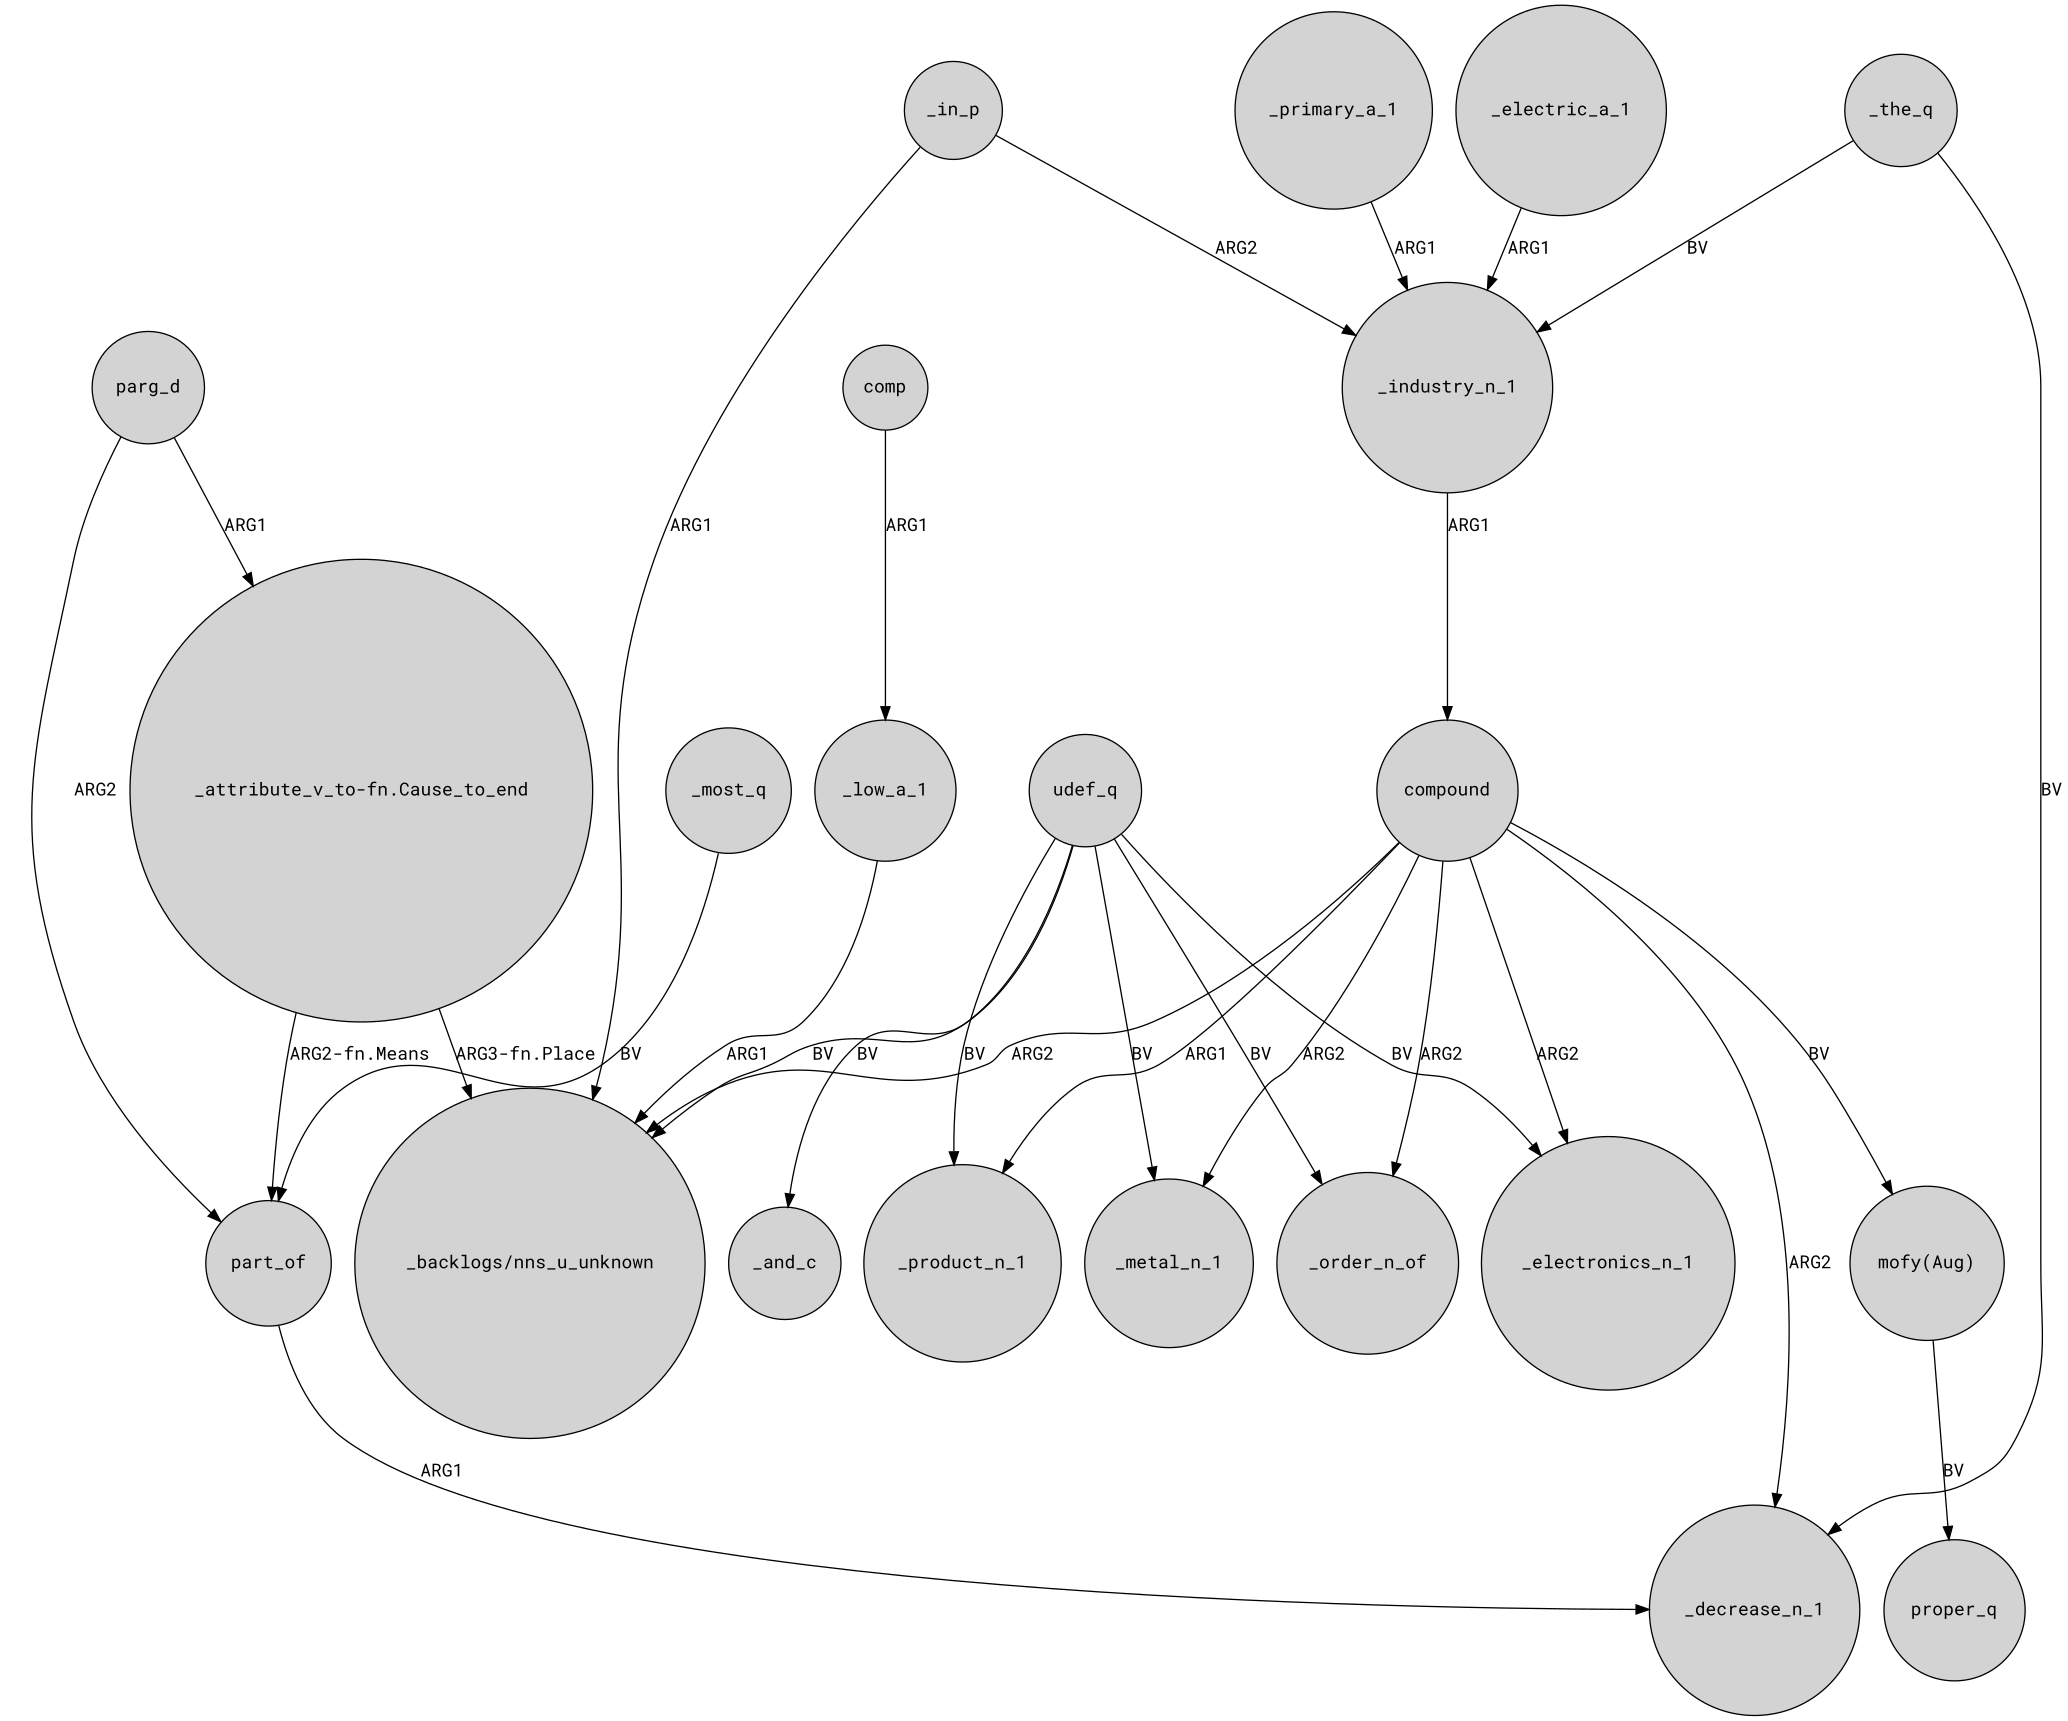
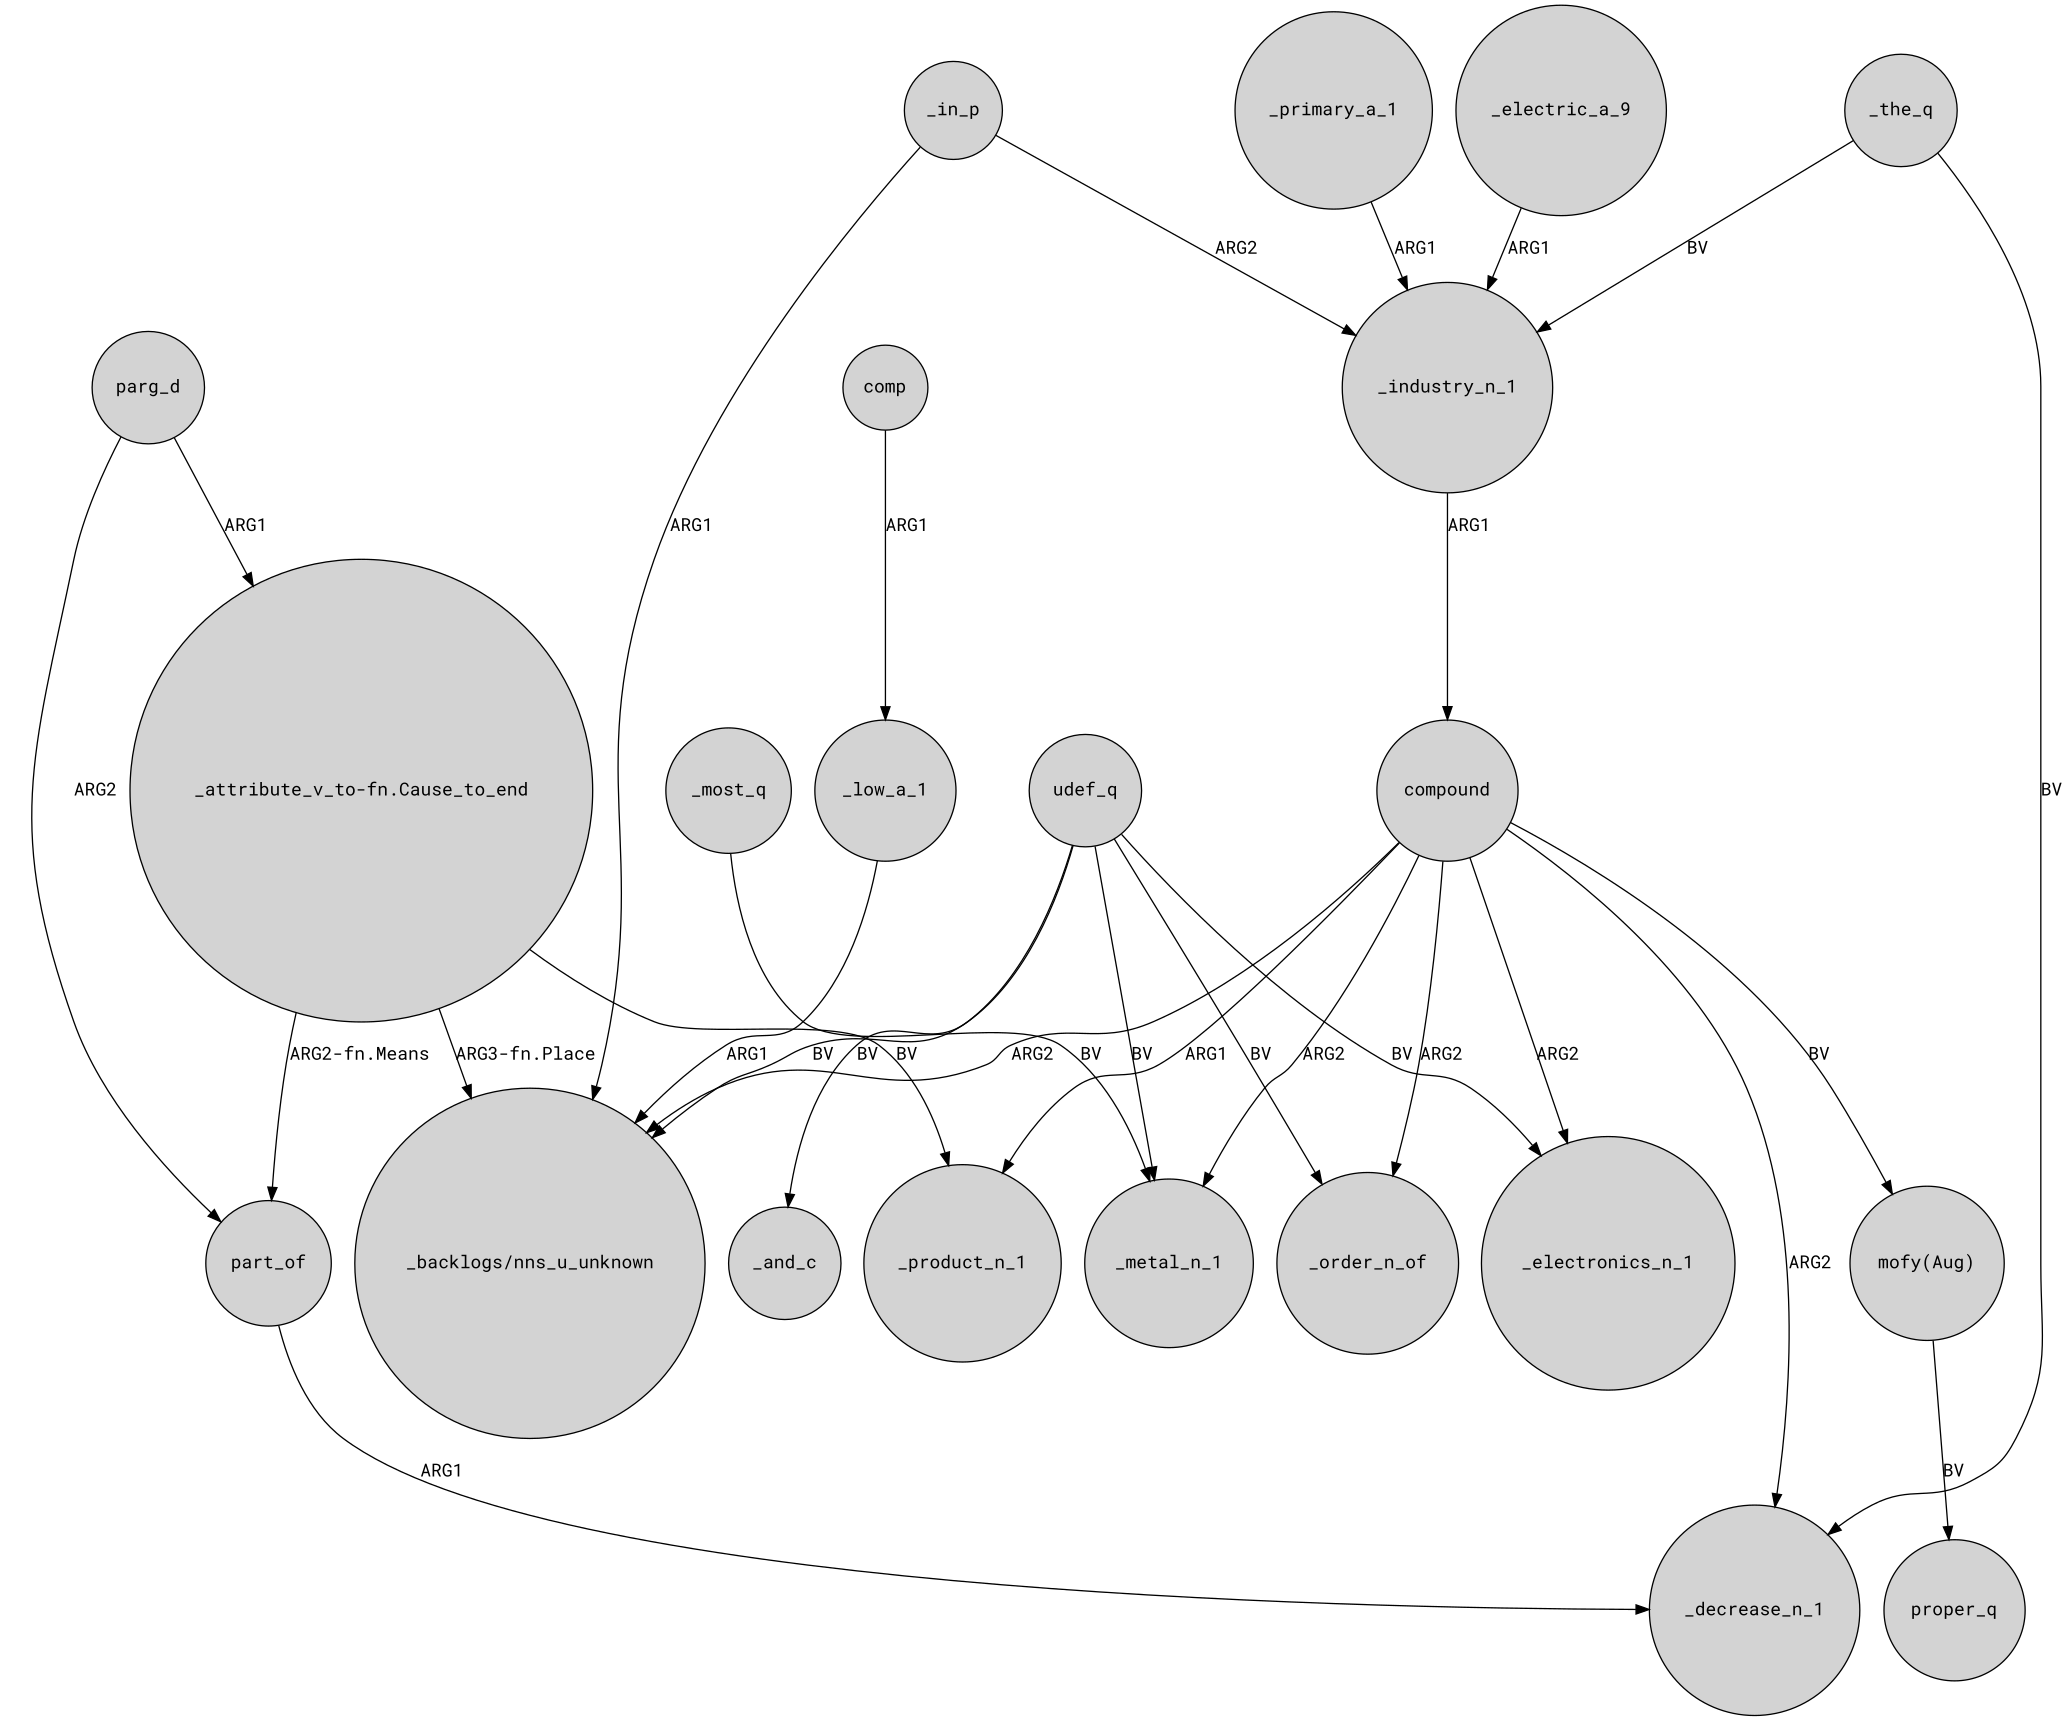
(1561, 110) -> (1561, 110)
(981, 988) -> (734, 1029)
(535, 1087) -> (974, 1033)
